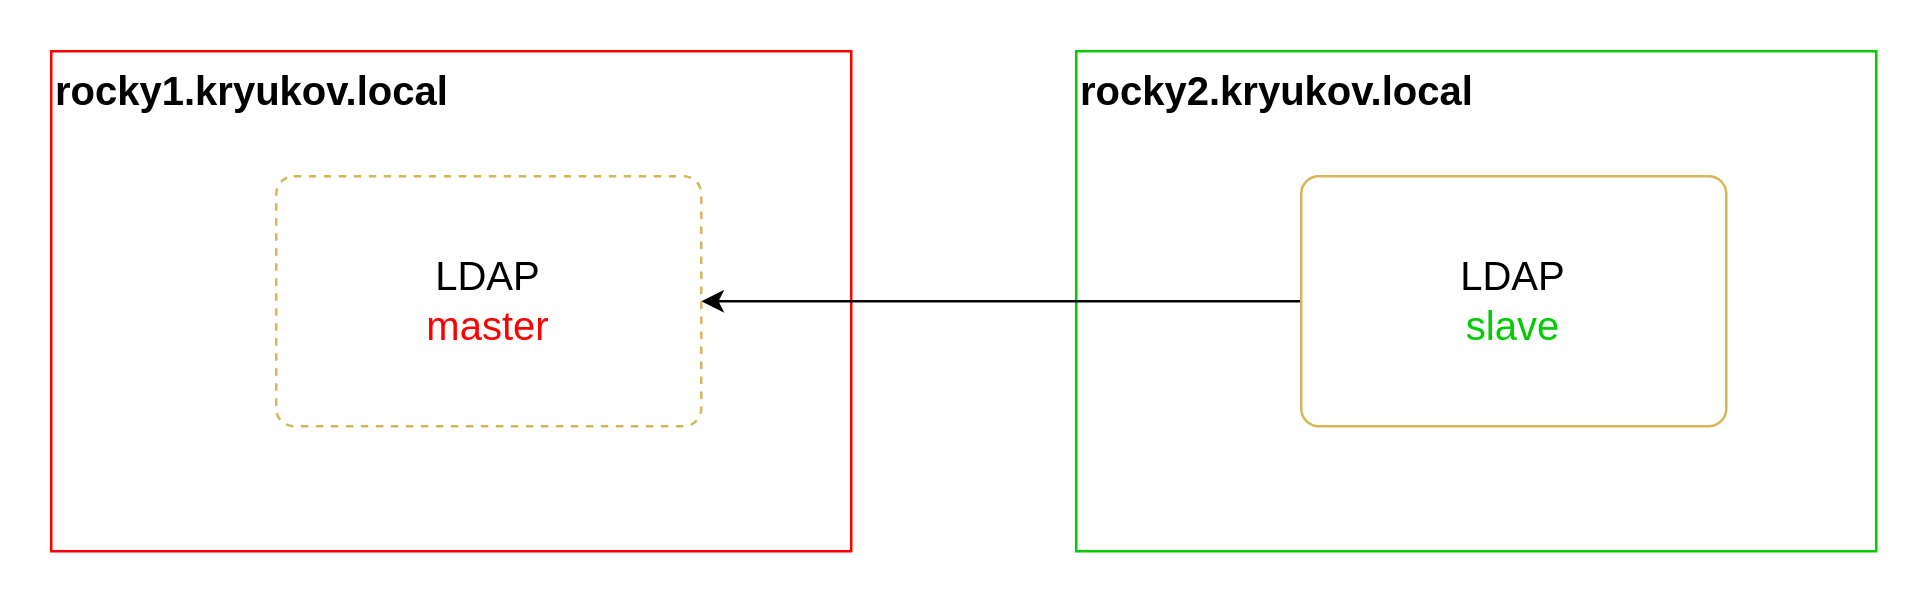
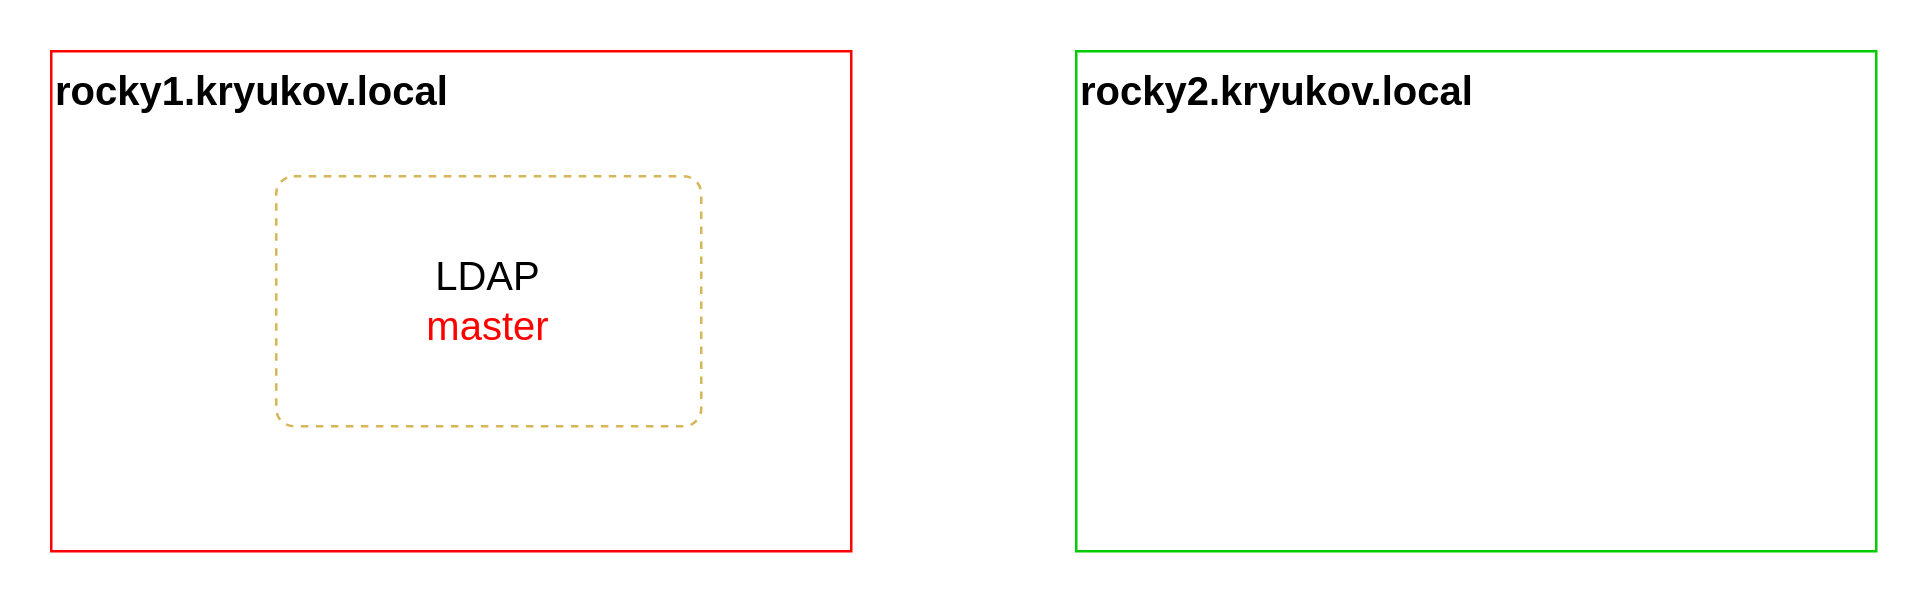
(1009, 301) -> none
(1514, 301) -> none
